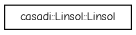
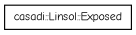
(68, 17) -> (68, 17)
